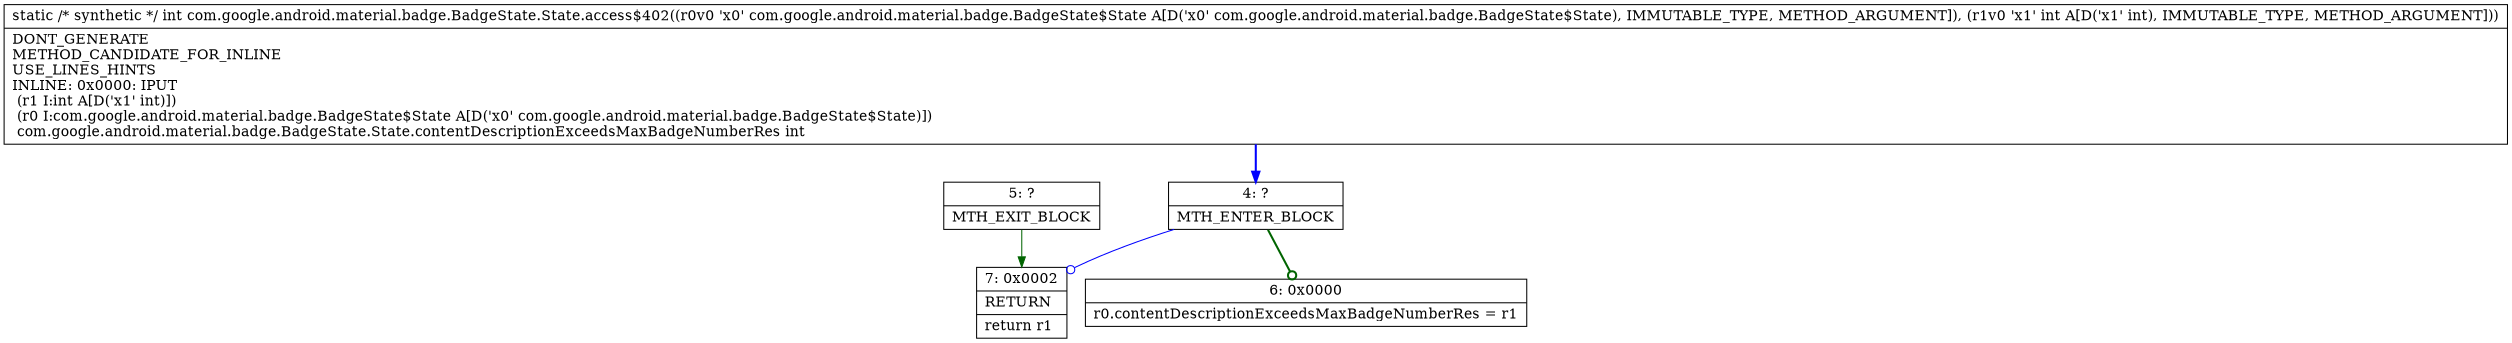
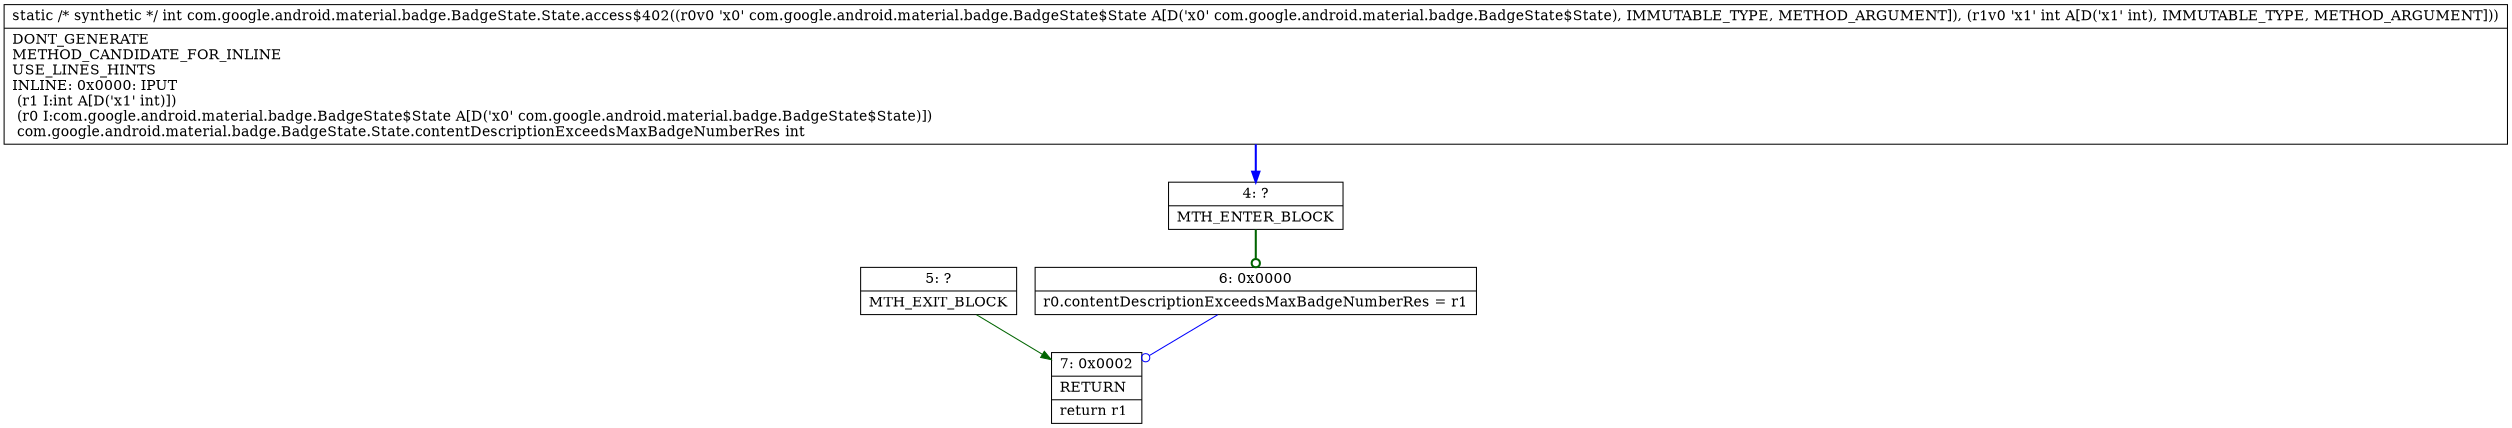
(1124, 247) -> (1183, 335)
